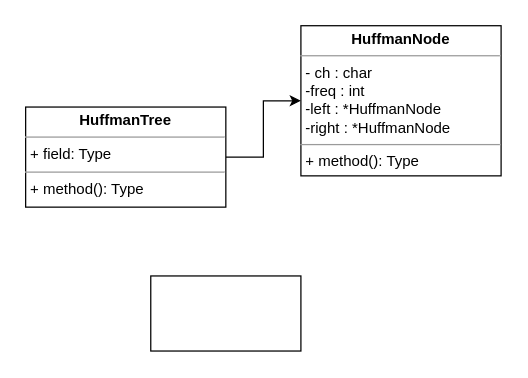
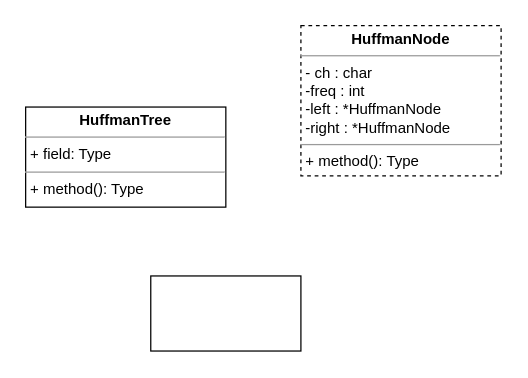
(401, 101) -> (401, 101)
(263, 133) -> none
